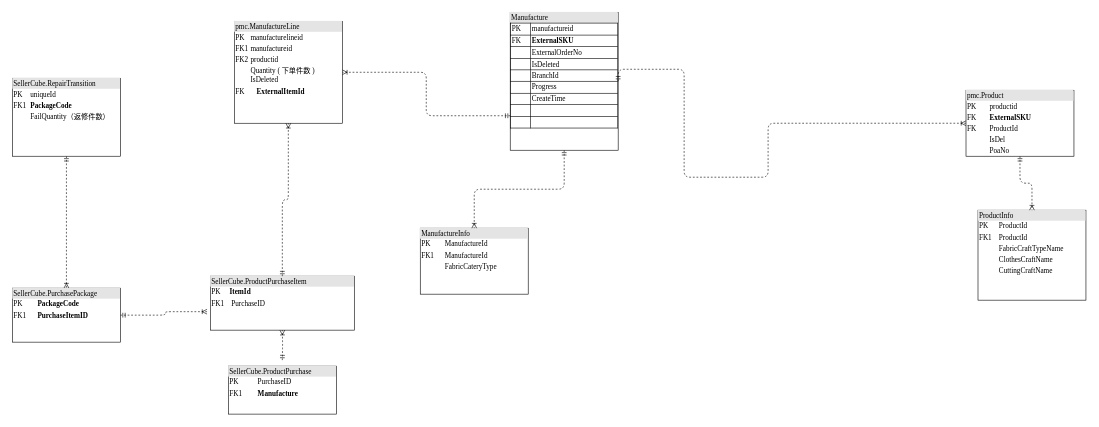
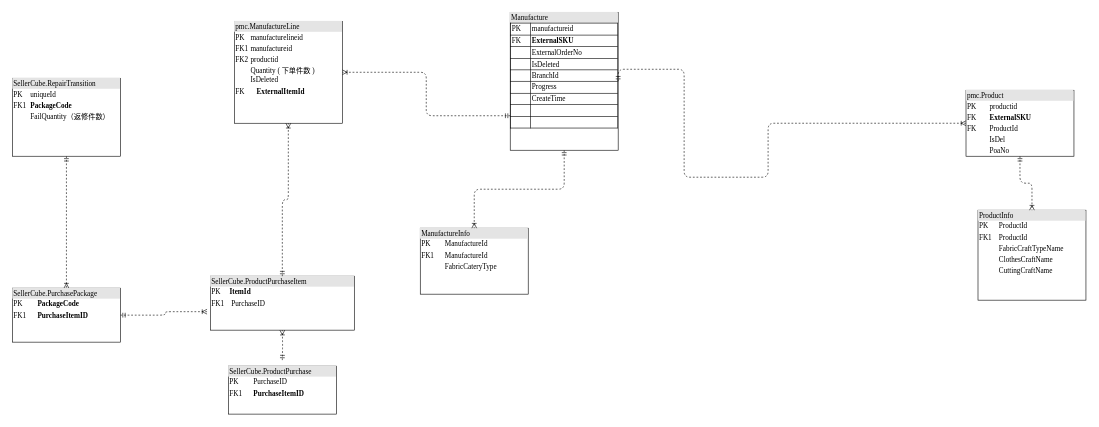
(278, 379) -> (278, 379)
